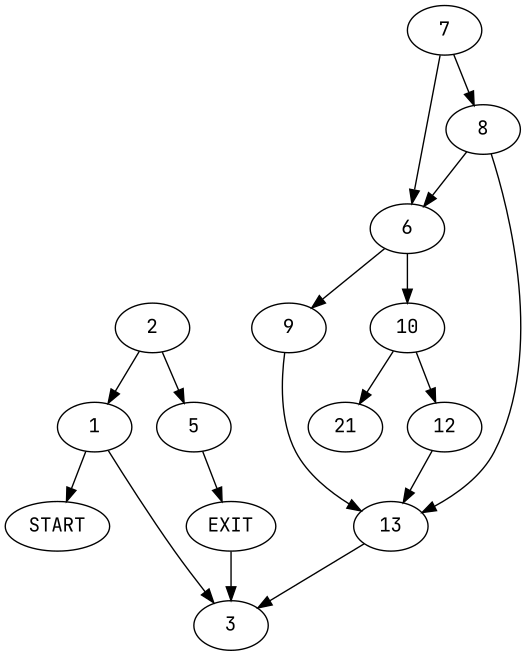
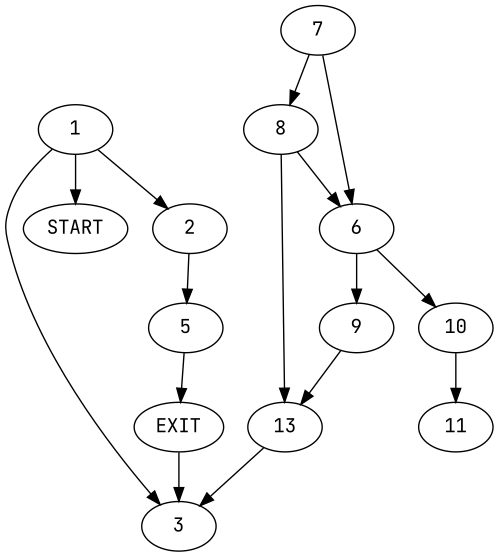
(127, 371) -> (128, 175)
(345, 427) -> (456, 427)
(445, 427) -> none
